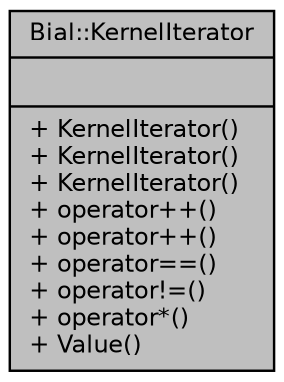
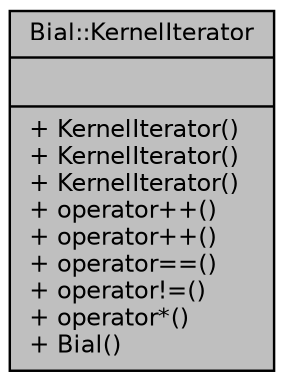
(86, 345) -> (76, 345)
